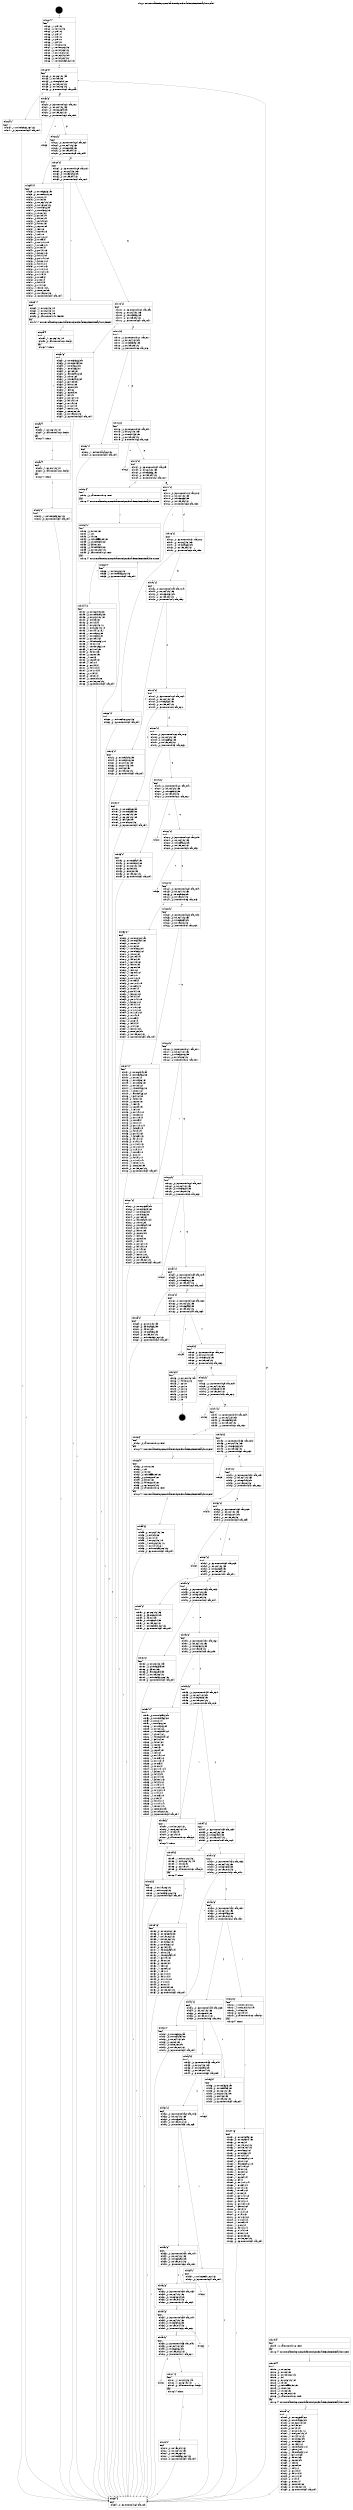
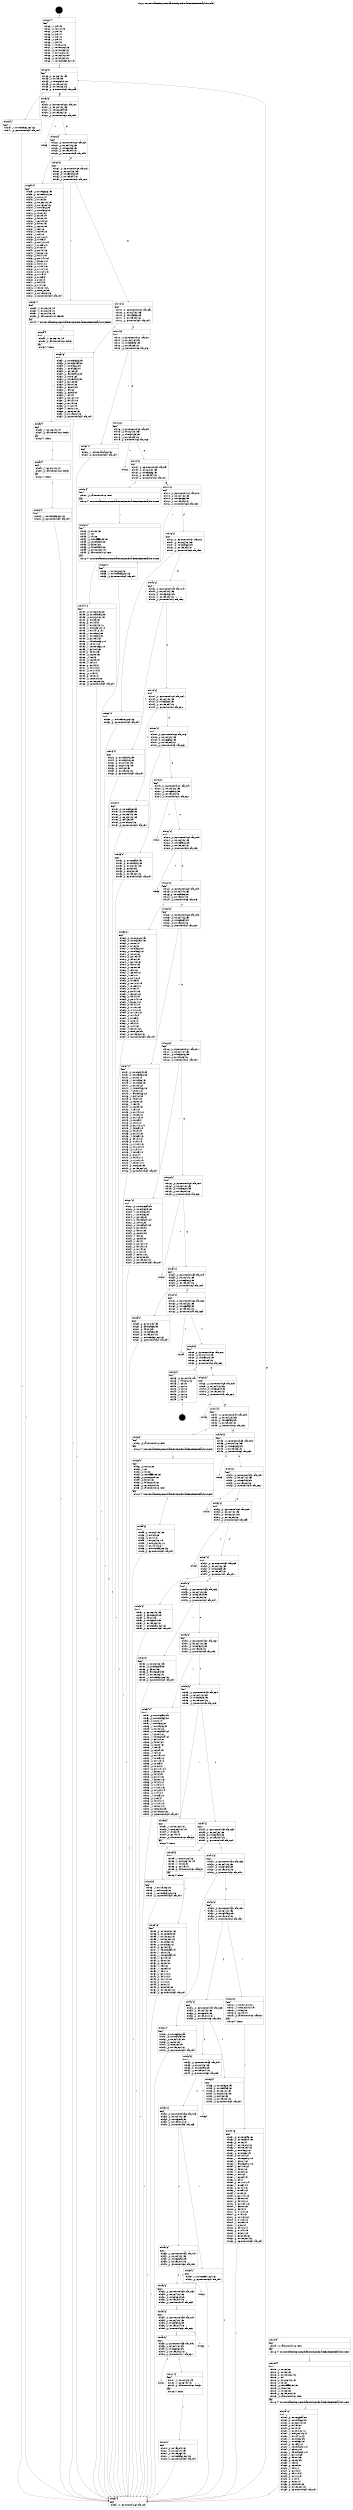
none -> (232, 1430)
(219, 1848) -> (221, 1849)
